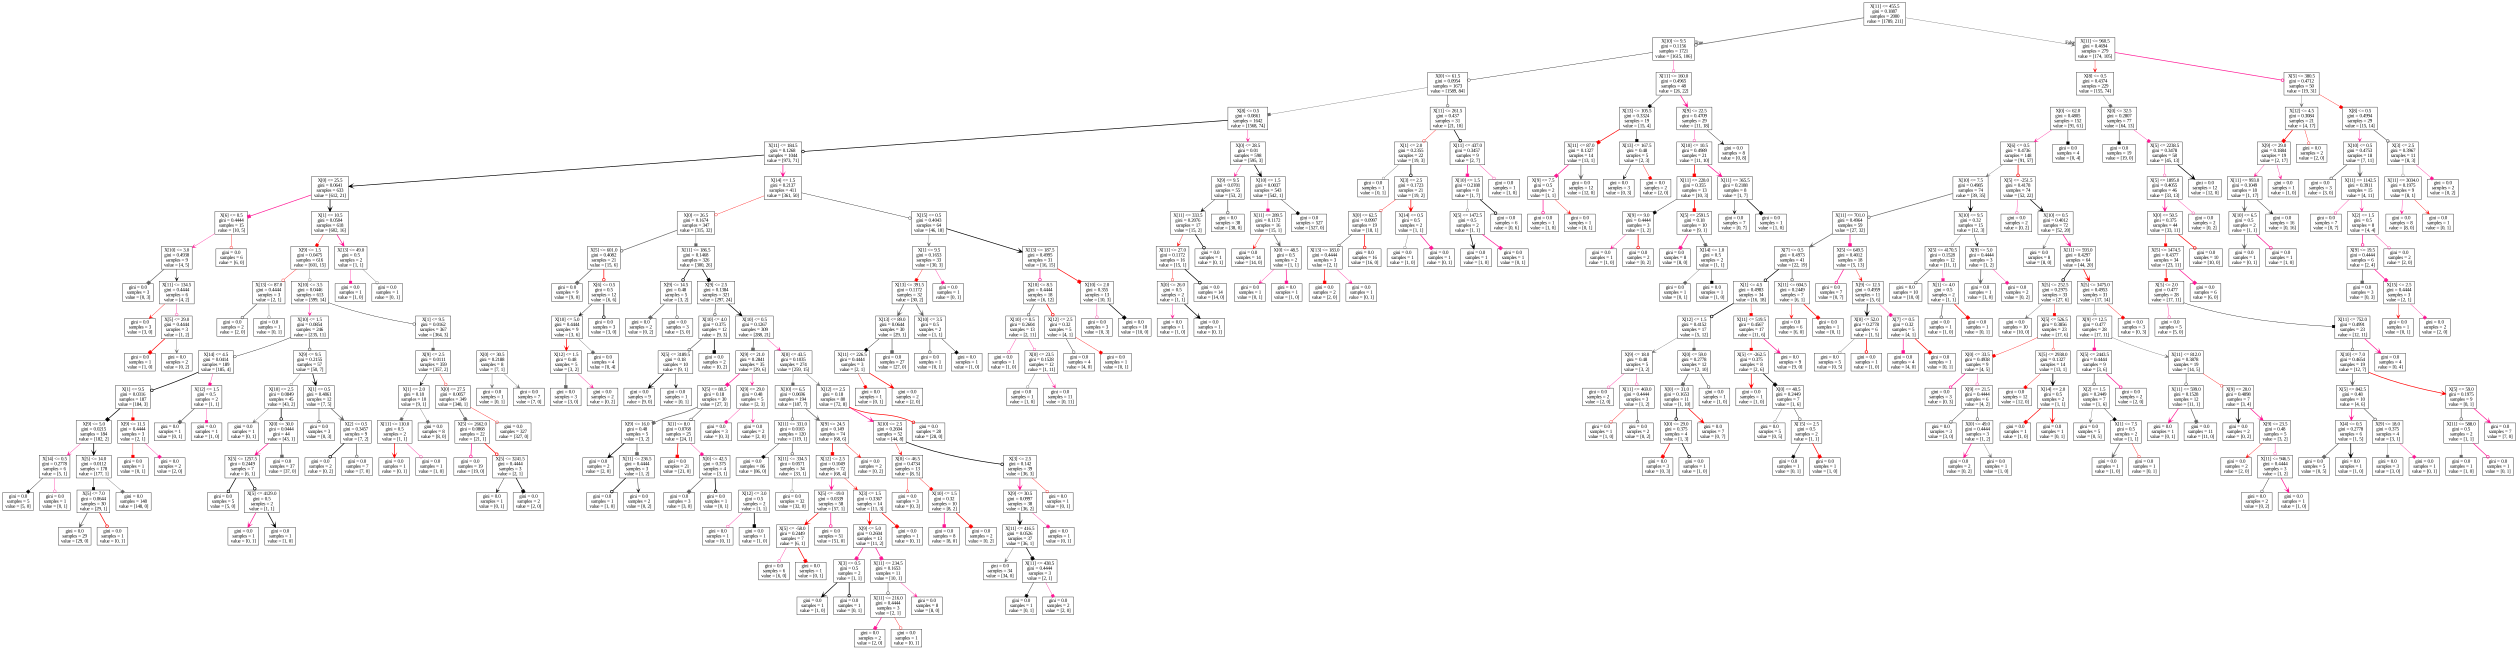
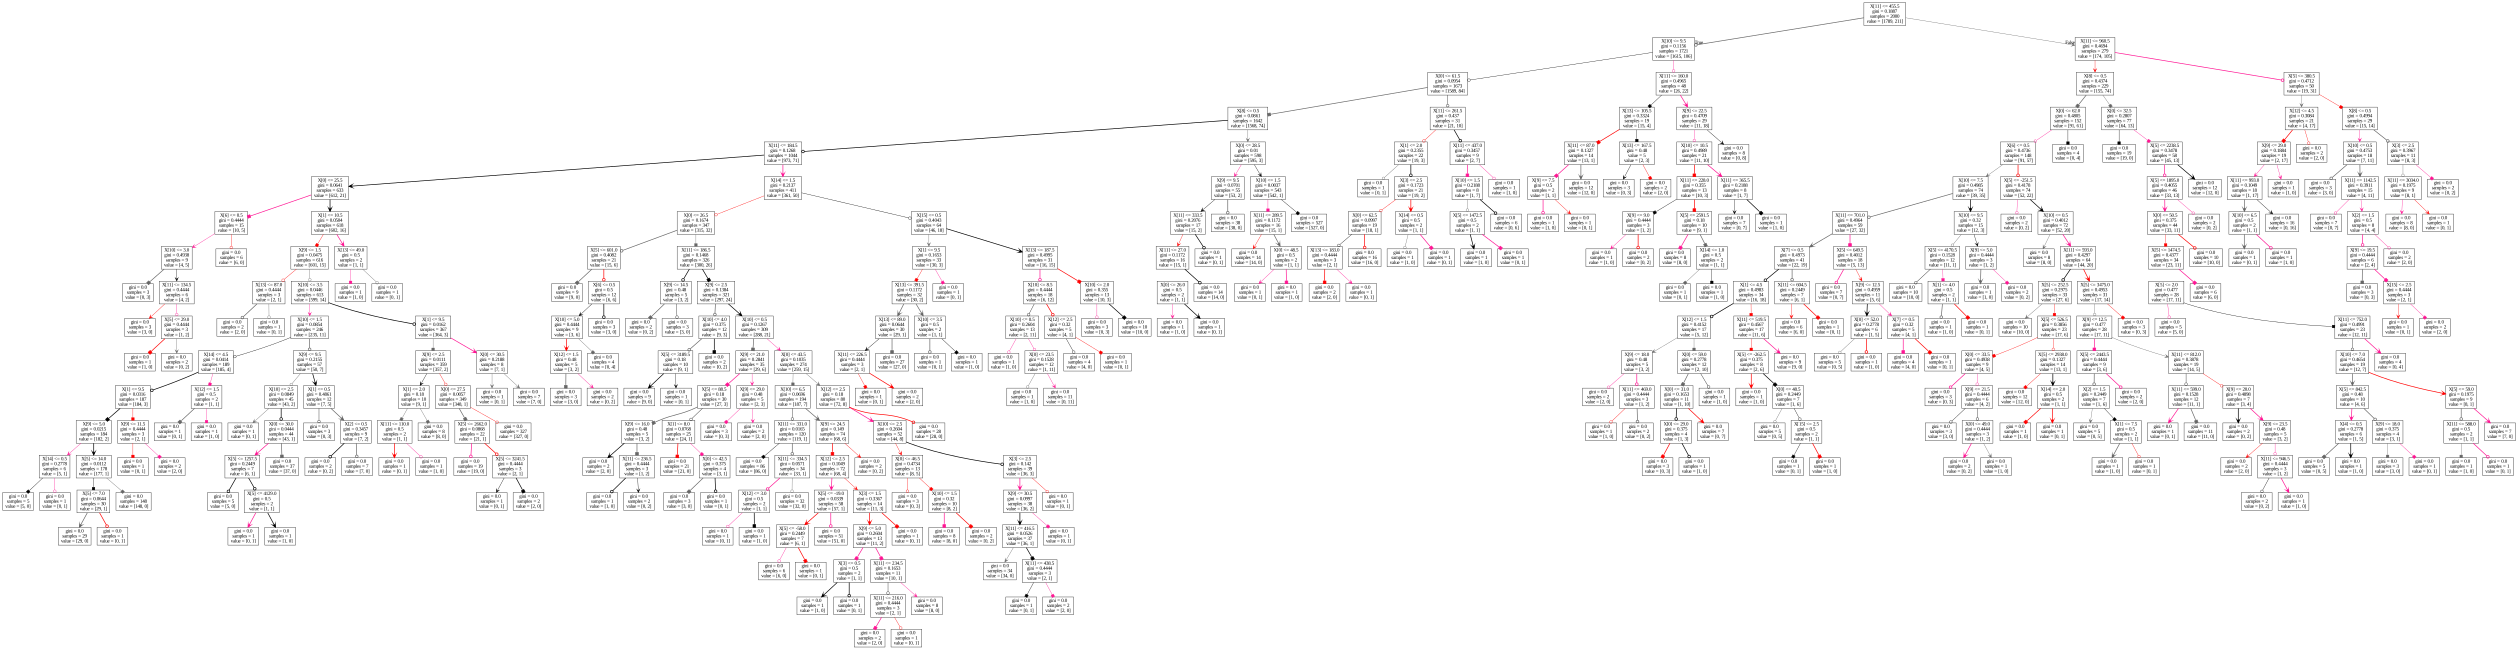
none -> (2083, 100)
(1349, 101) -> (1349, 101)
(1248, 134) -> (1248, 134)
(2044, 135) -> (2044, 135)
(1637, 153) -> (1637, 153)
(1257, 169) -> (1257, 169)
(2165, 169) -> (2165, 169)
(2166, 273) -> none
(1173, 274) -> none
(1884, 309) -> (1884, 309)
(370, 315) -> (370, 315)
(873, 344) -> (873, 344)
none -> (462, 345)
(1637, 378) -> (1637, 378)
(281, 432) -> (281, 432)
none -> (774, 483)
